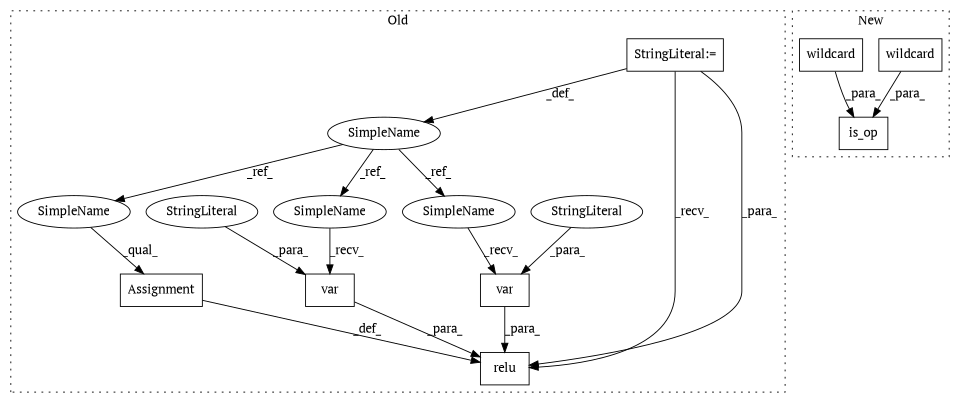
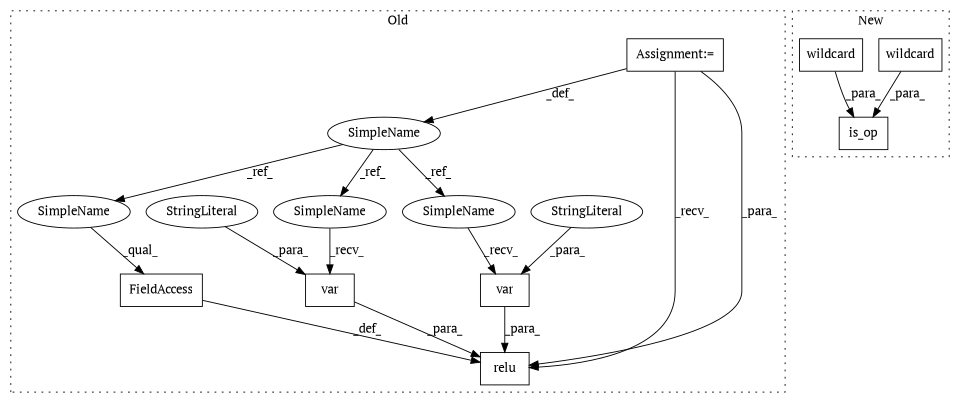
(675, 55) -> (675, 55)
(161, 290) -> (161, 290)
